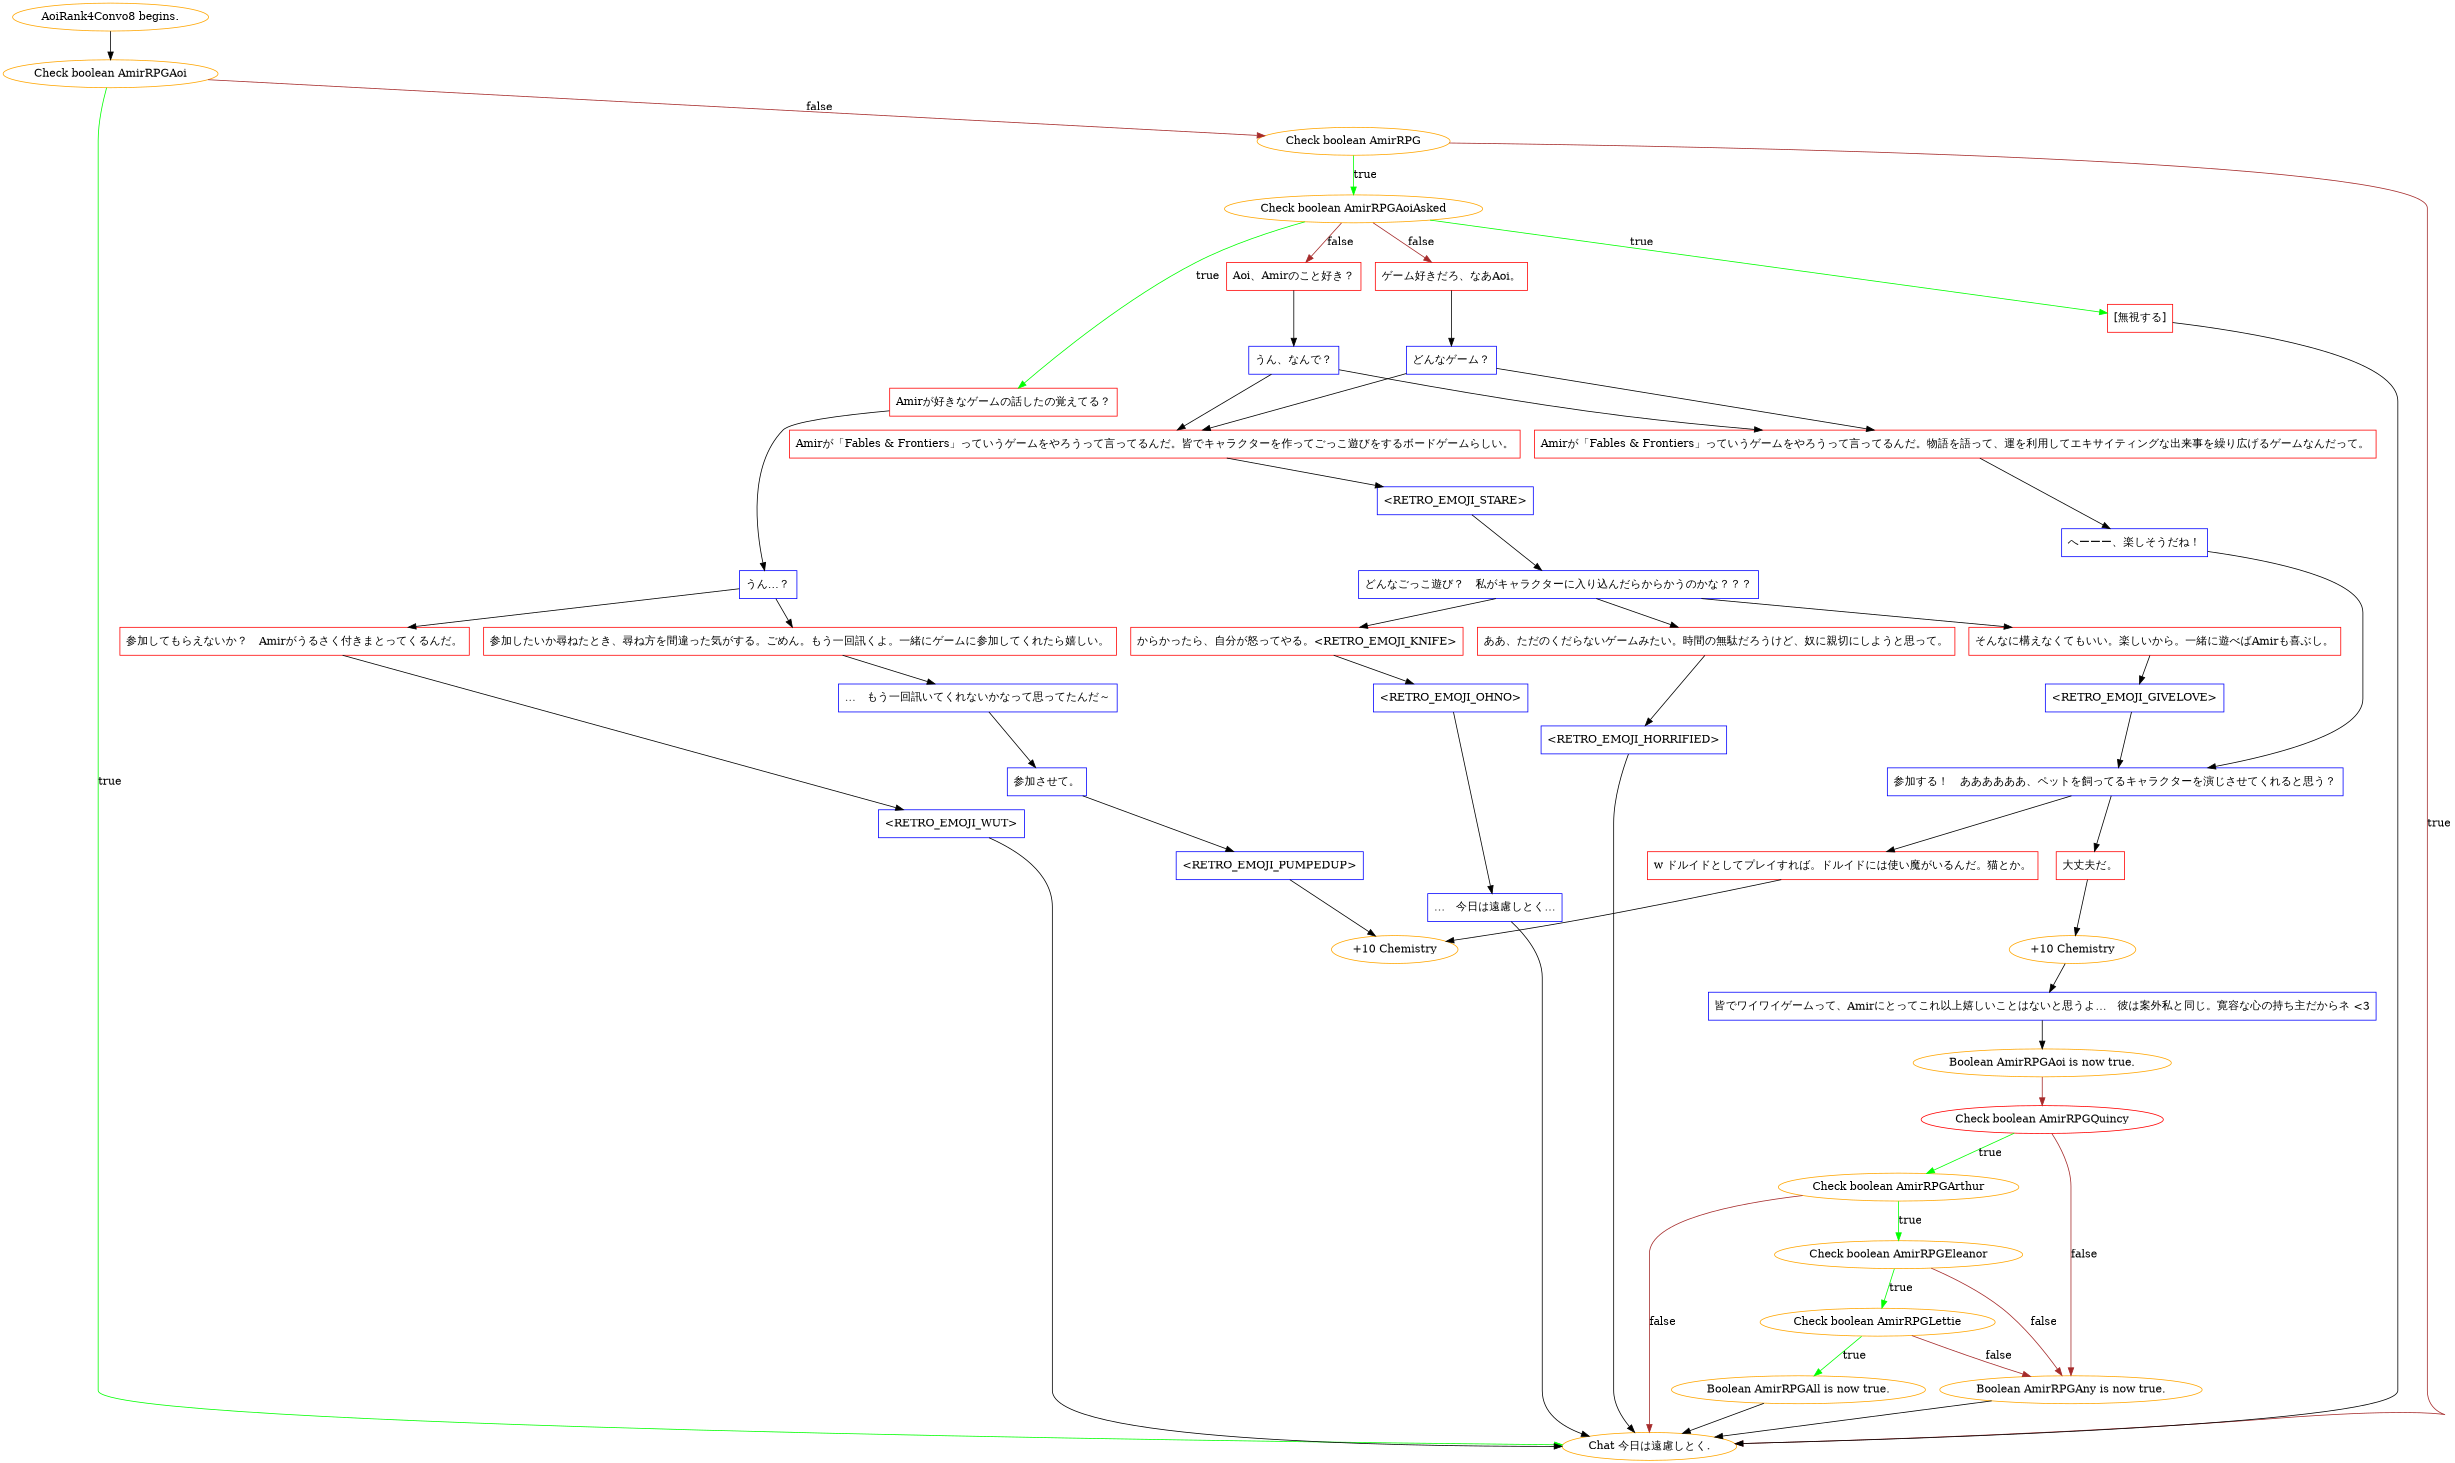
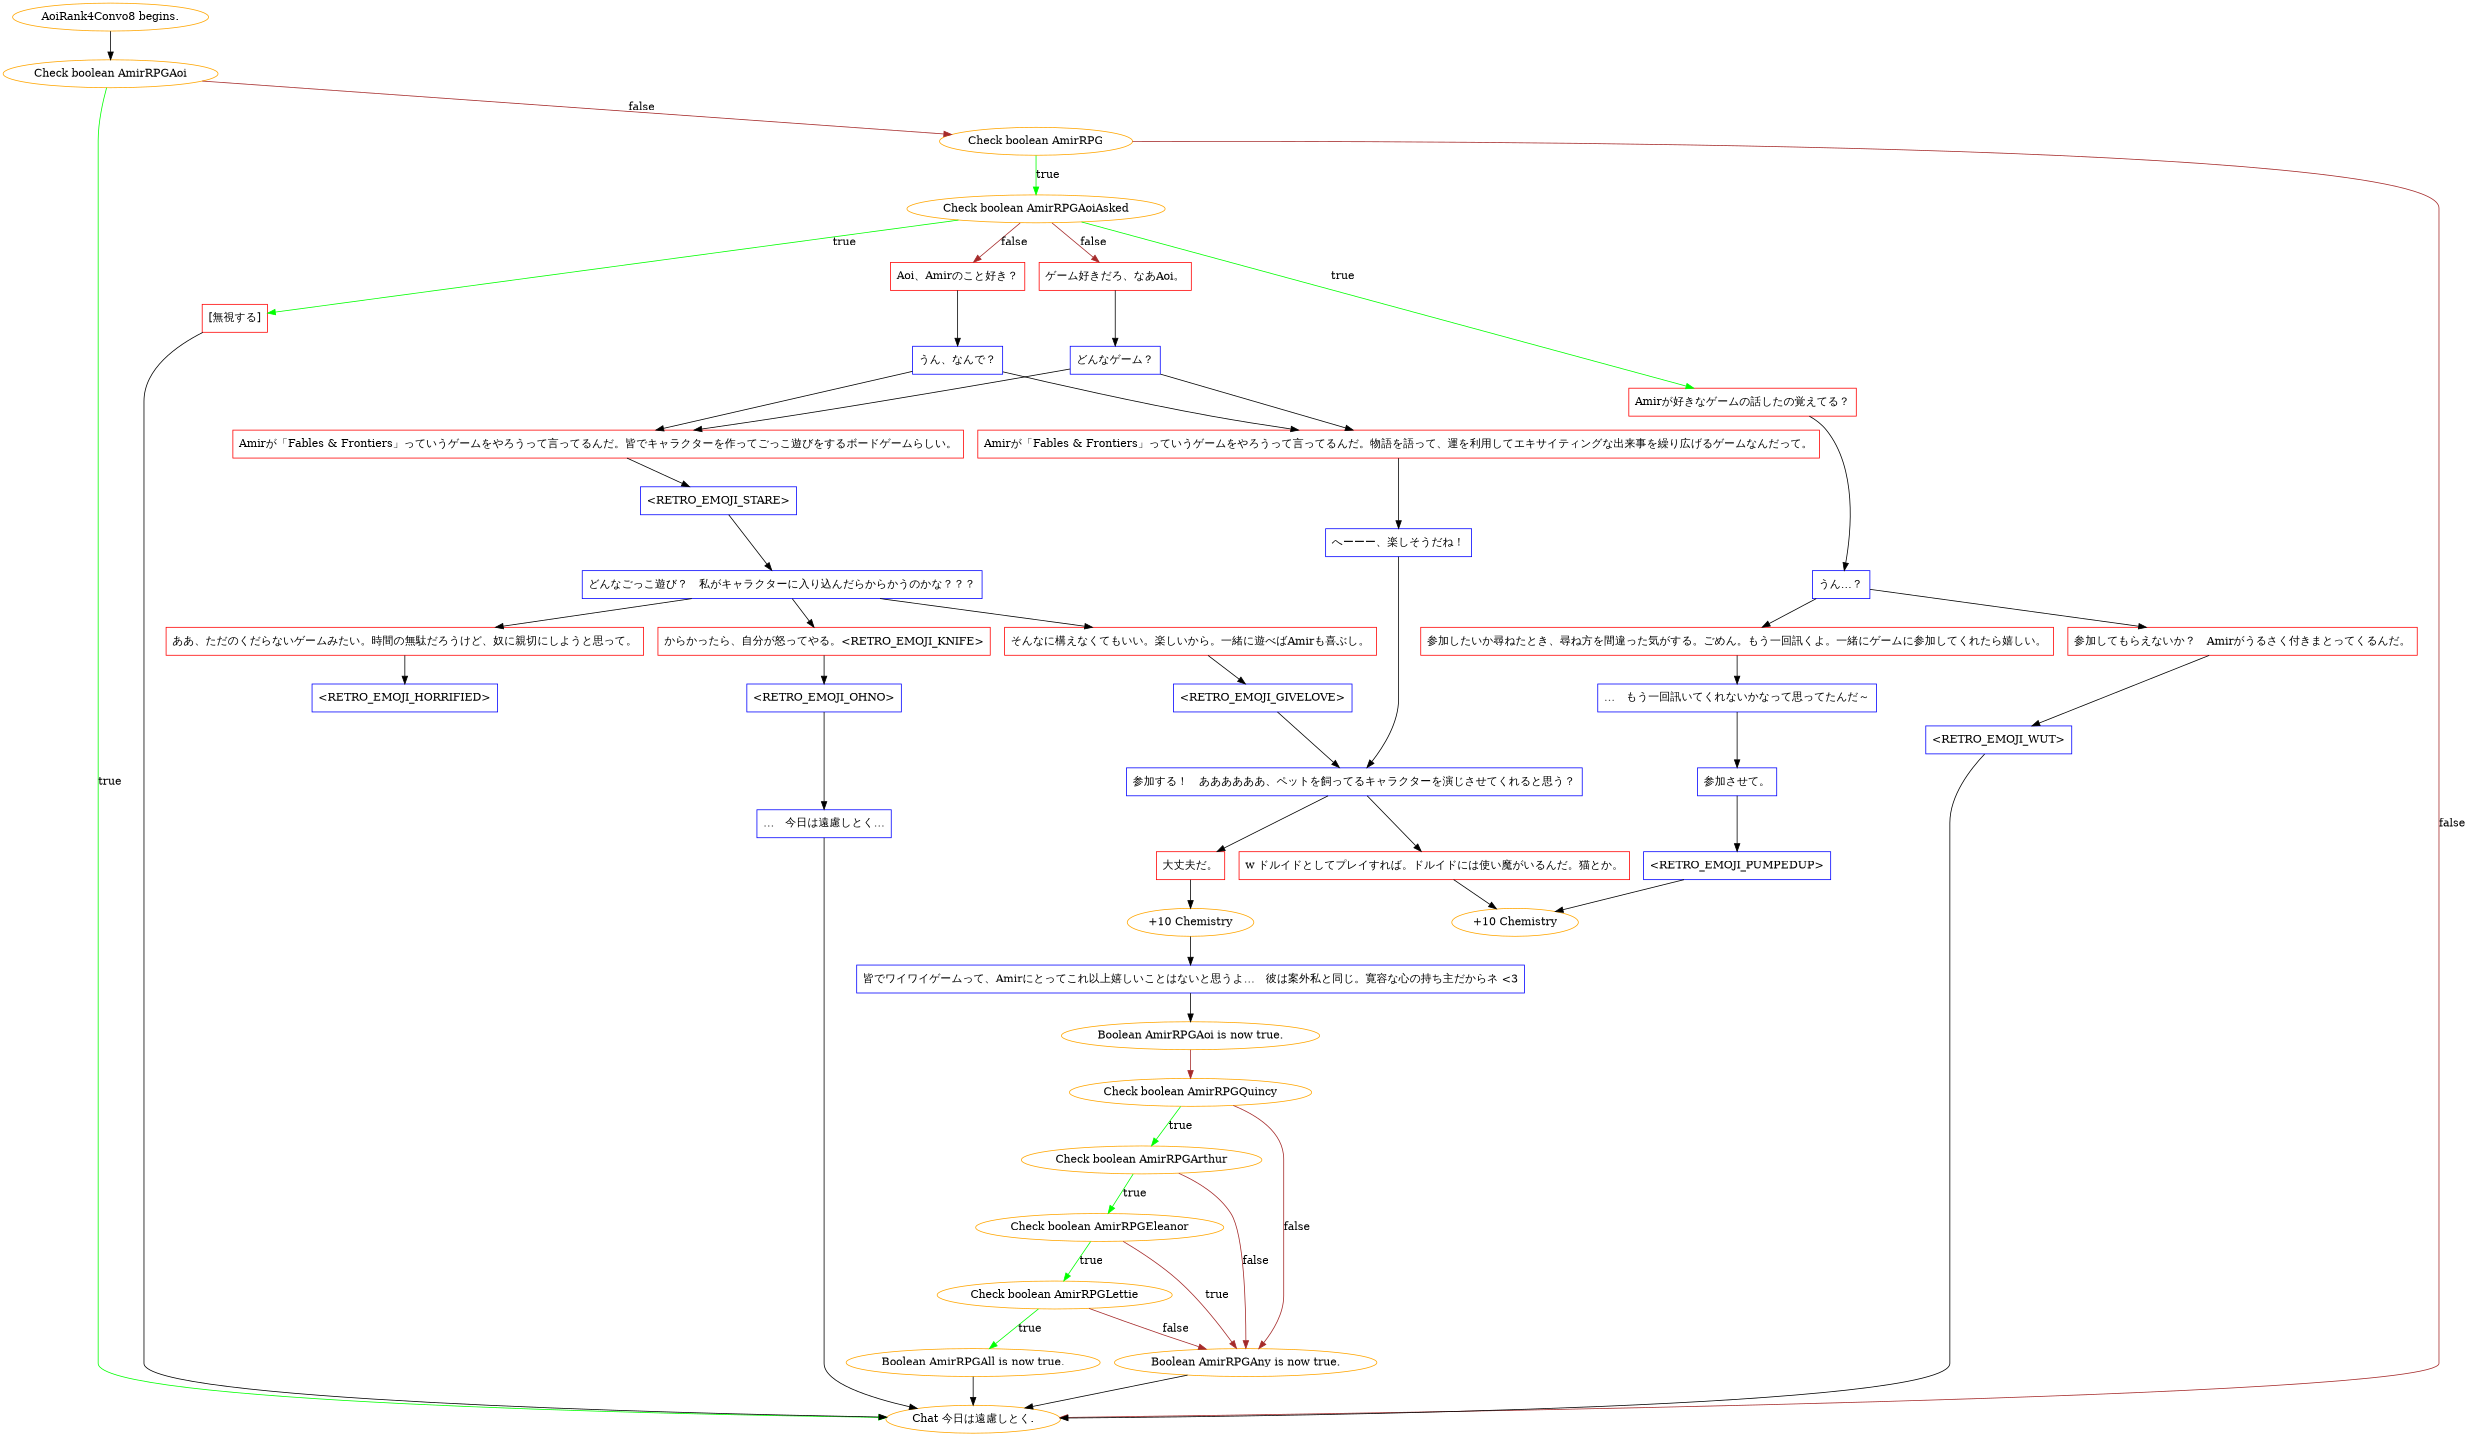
(2439, 824) -> (2452, 824)
(1614, 1091) -> none
(2042, 1120) -> (1191, 1092)
(1650, 1253) -> (1240, 1243)
(2044, 1322) -> (1217, 1295)
